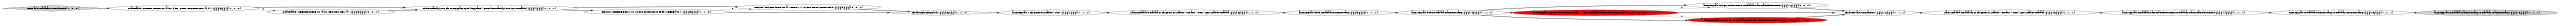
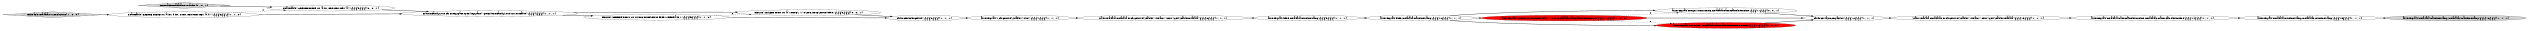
none -> (184, 5)
(940, 13) -> (924, 18)
